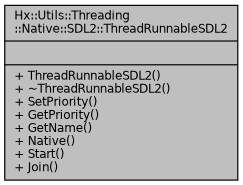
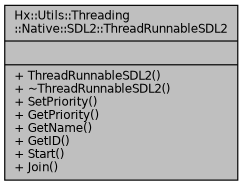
(45, 141) -> (42, 141)
